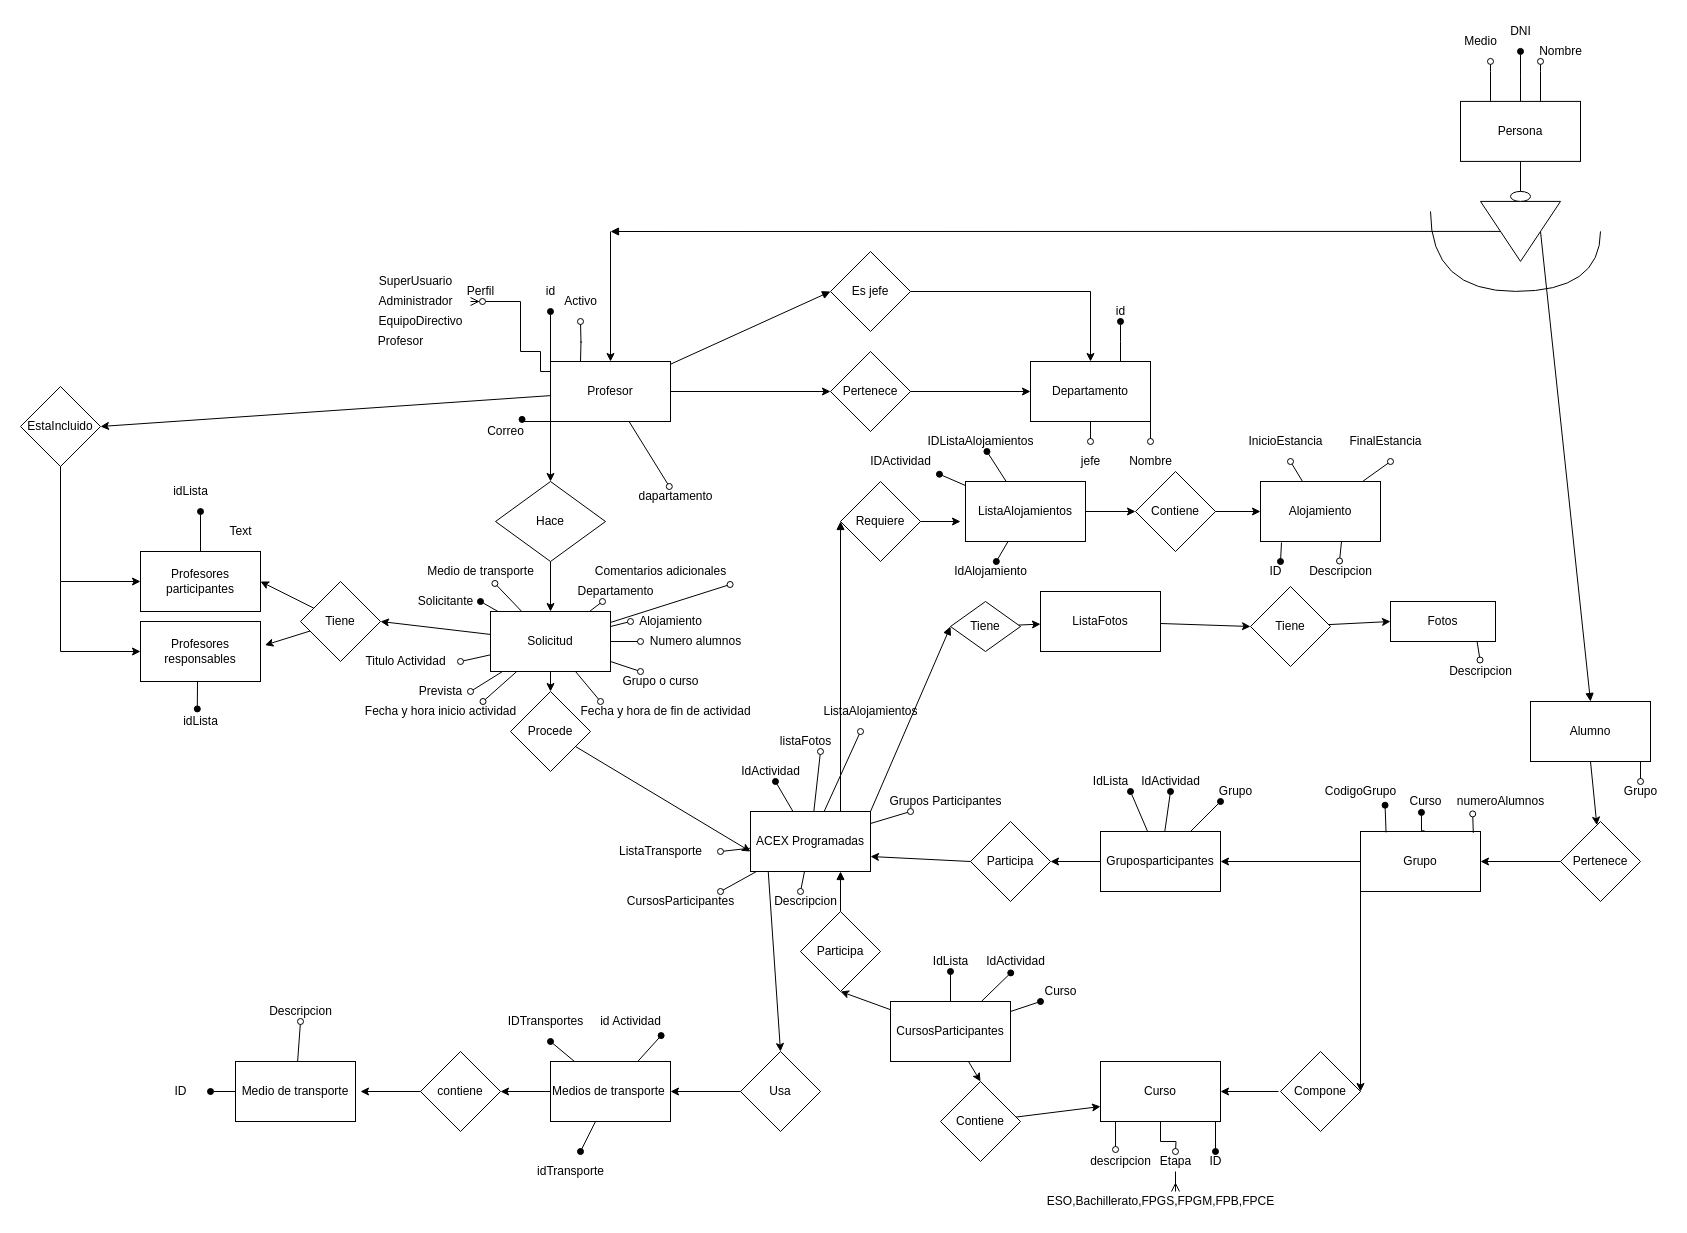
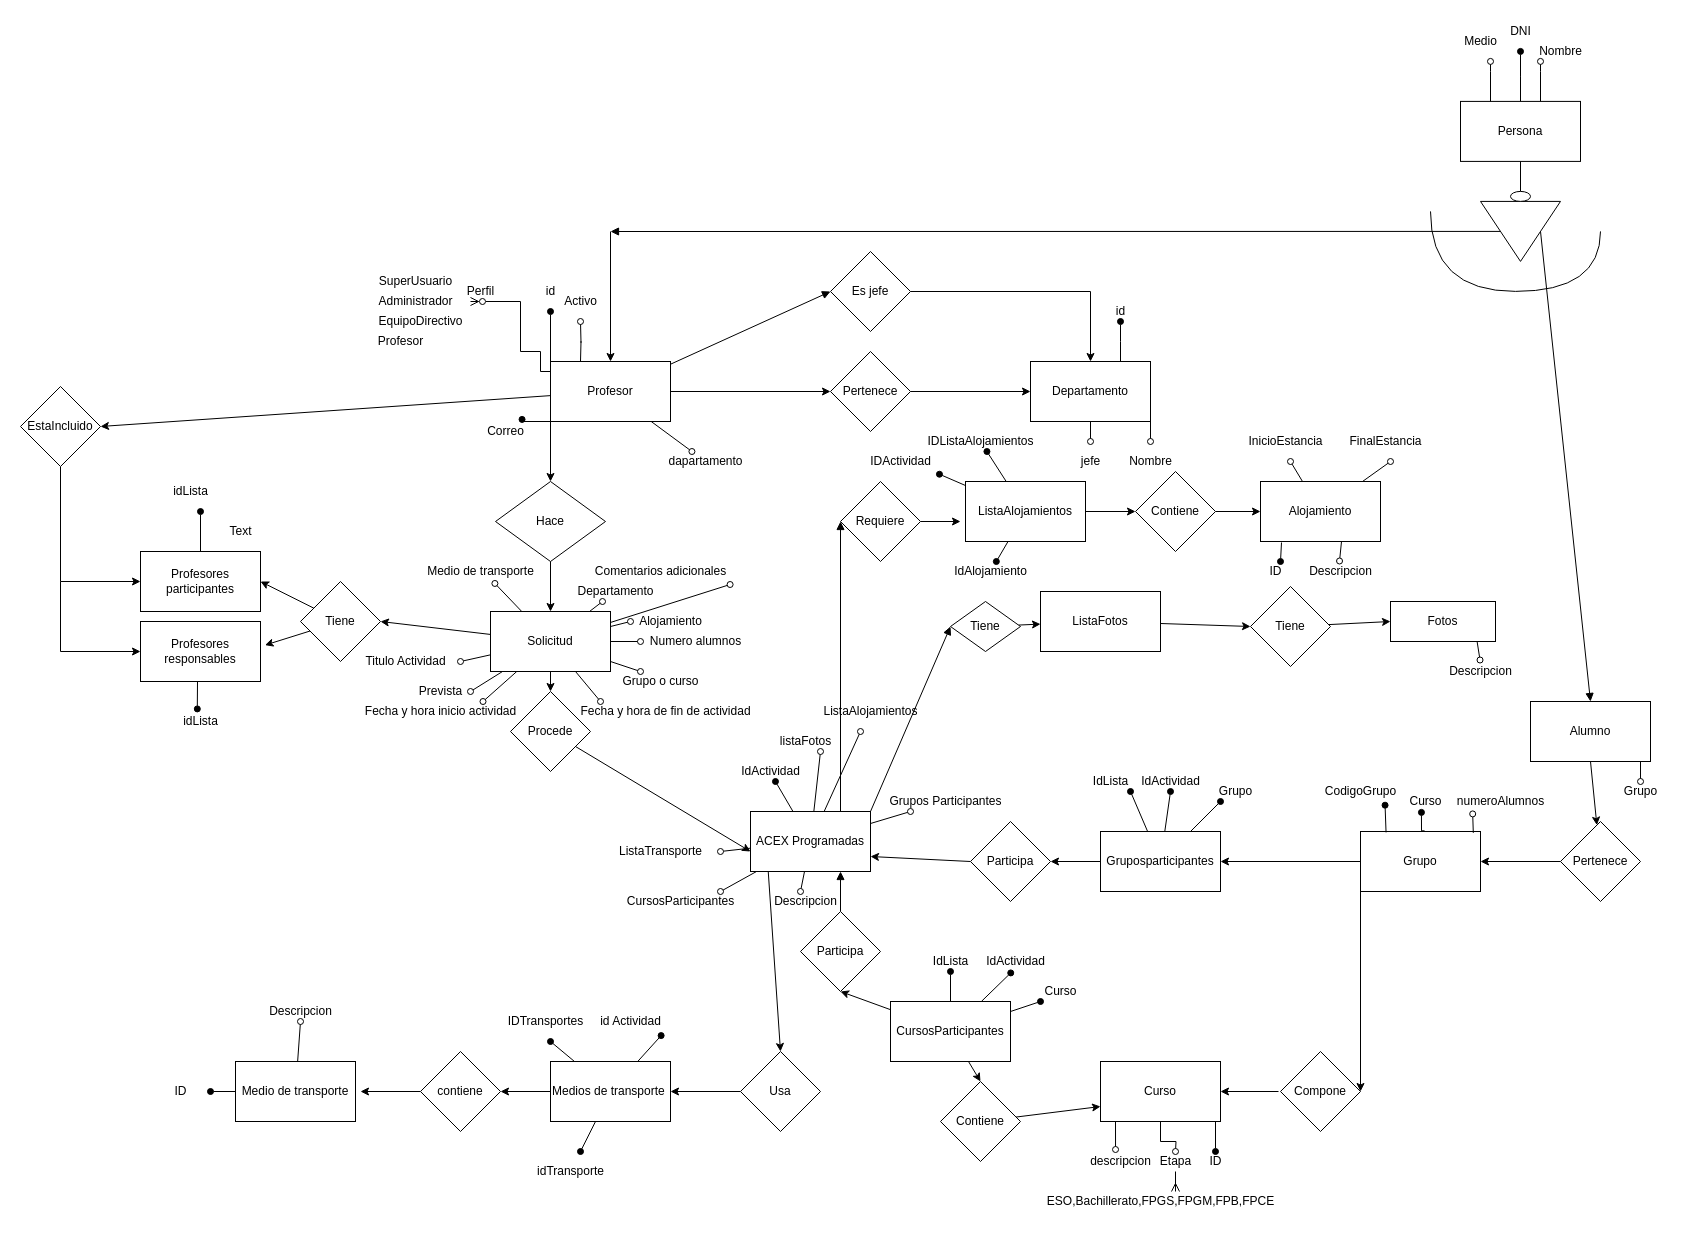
(676, 497) -> (706, 462)
(446, 602) -> none
(491, 607) -> none
